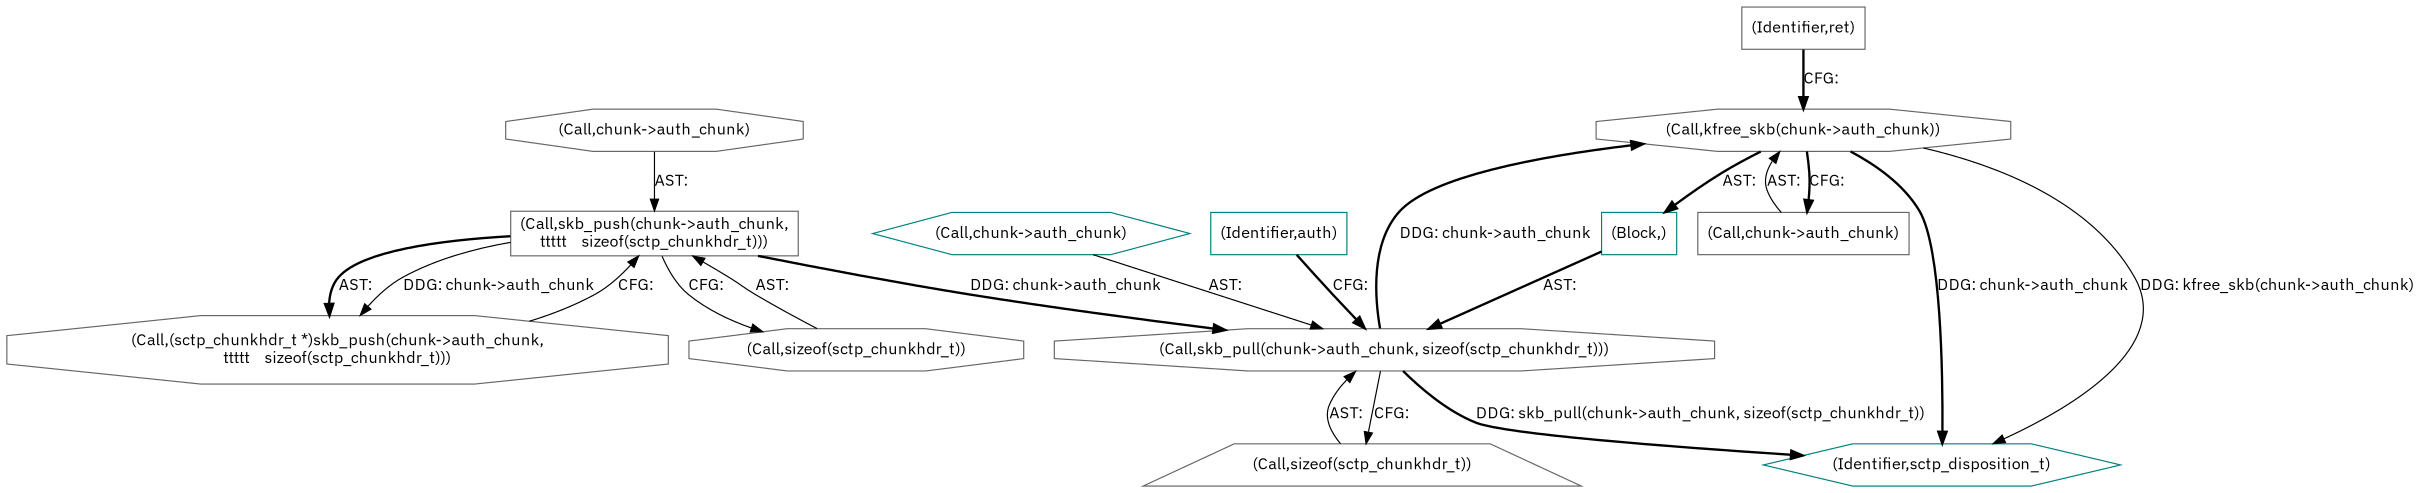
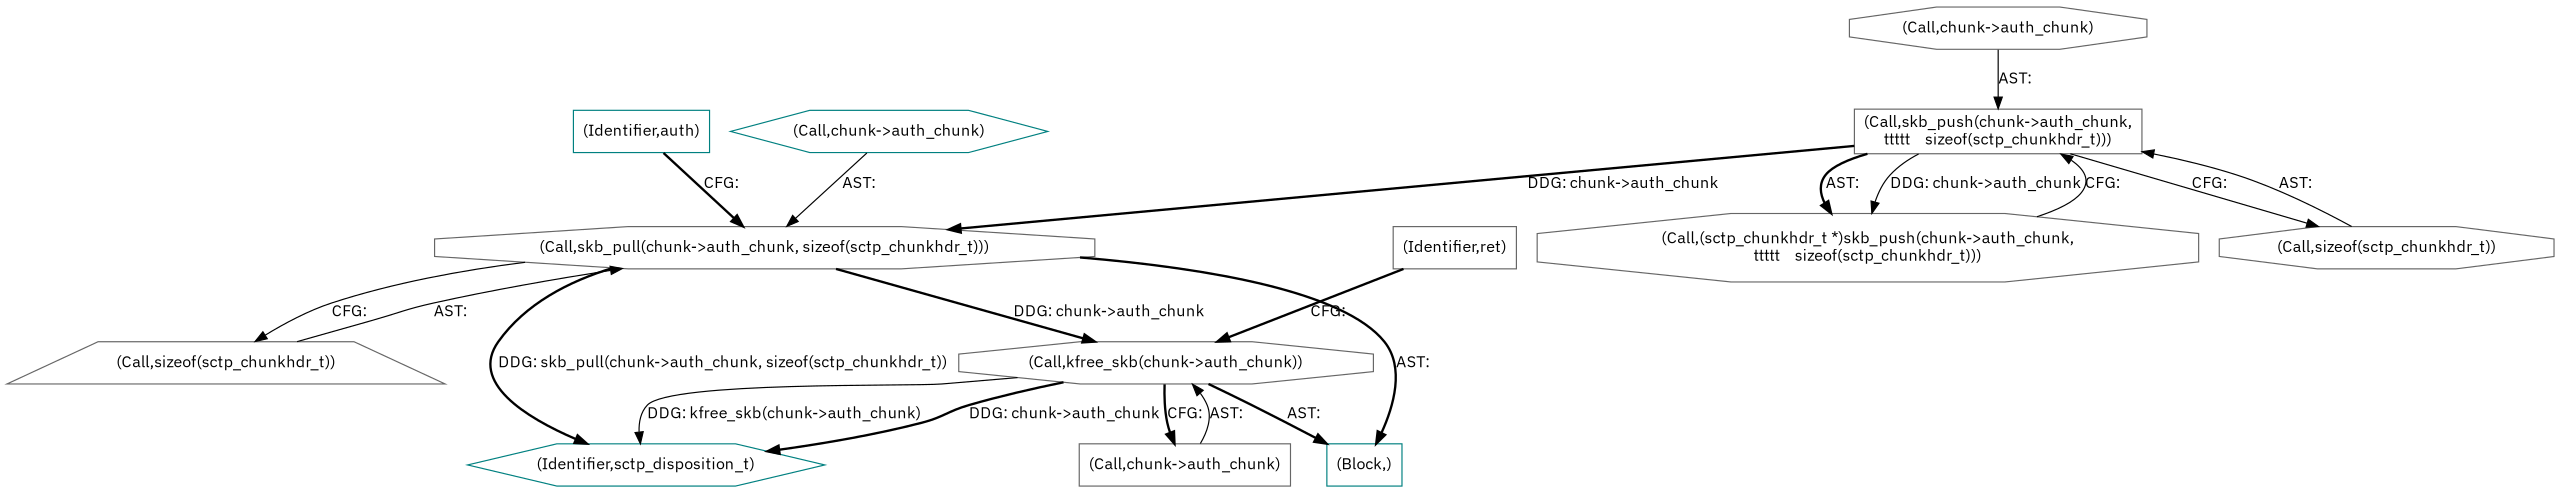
(1521, 288) -> (1286, 291)
